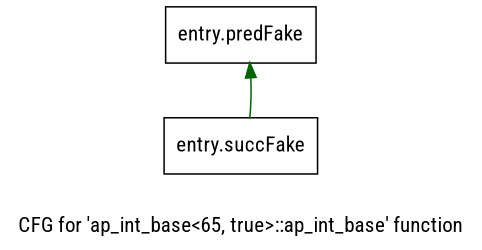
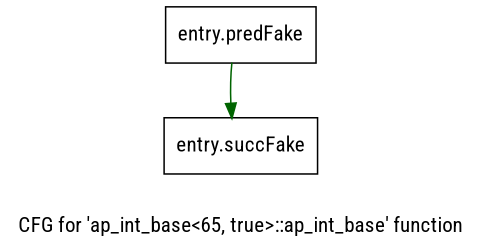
(251, 98) -> (231, 83)
